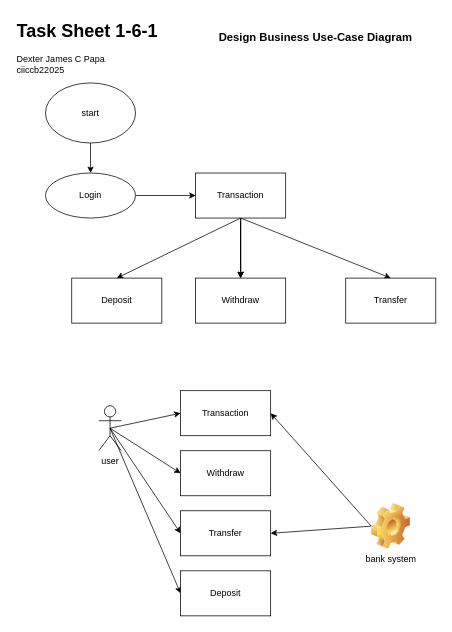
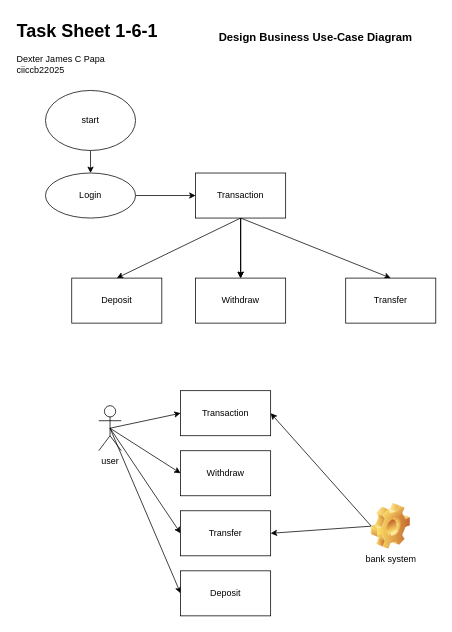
(90, 113) -> (90, 120)
